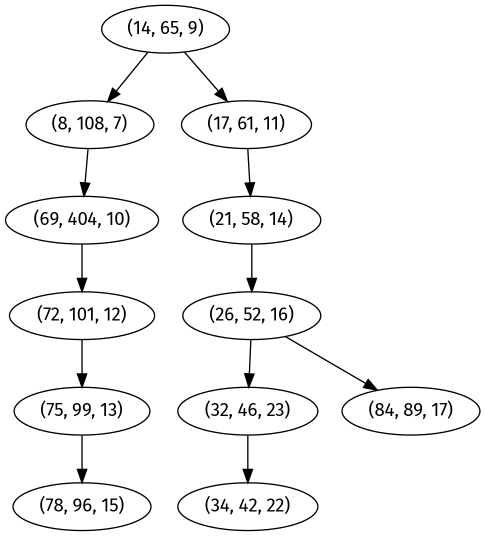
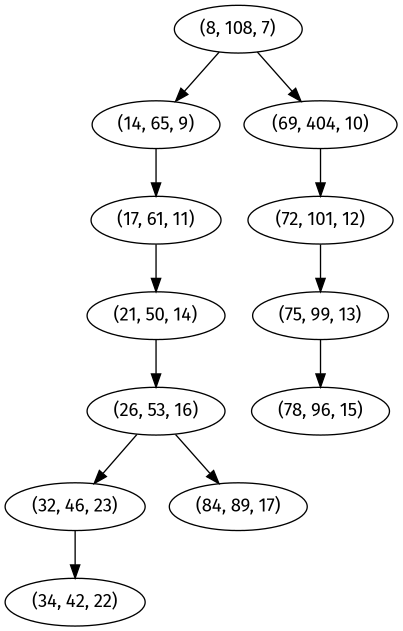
(132, 72) -> (202, 72)
(252, 220) -> (156, 316)
(252, 316) -> (156, 411)
